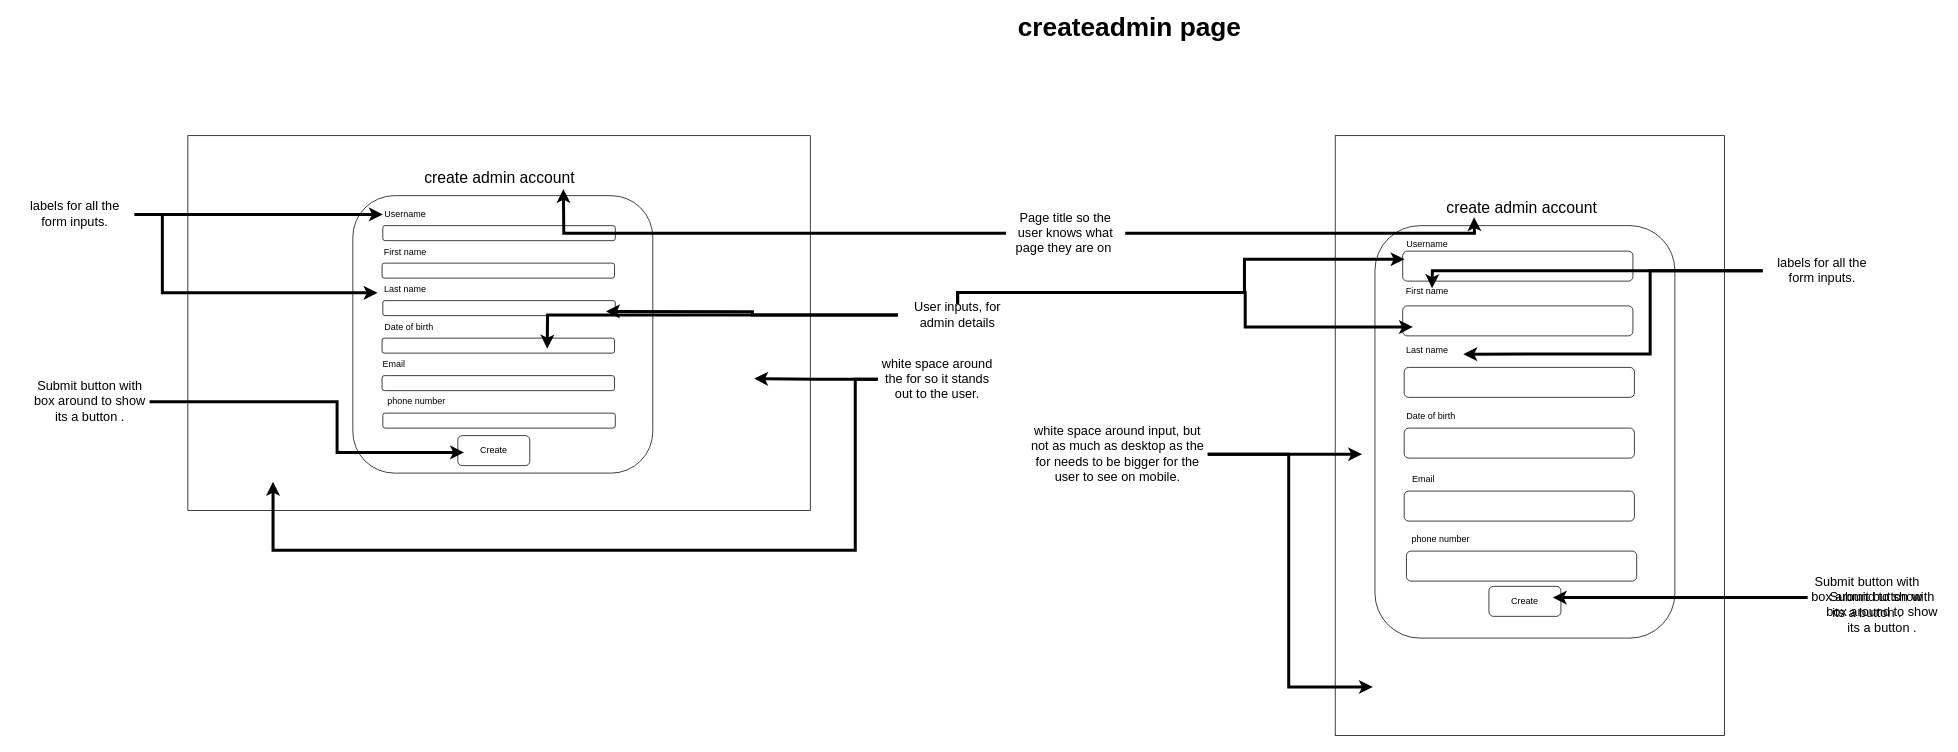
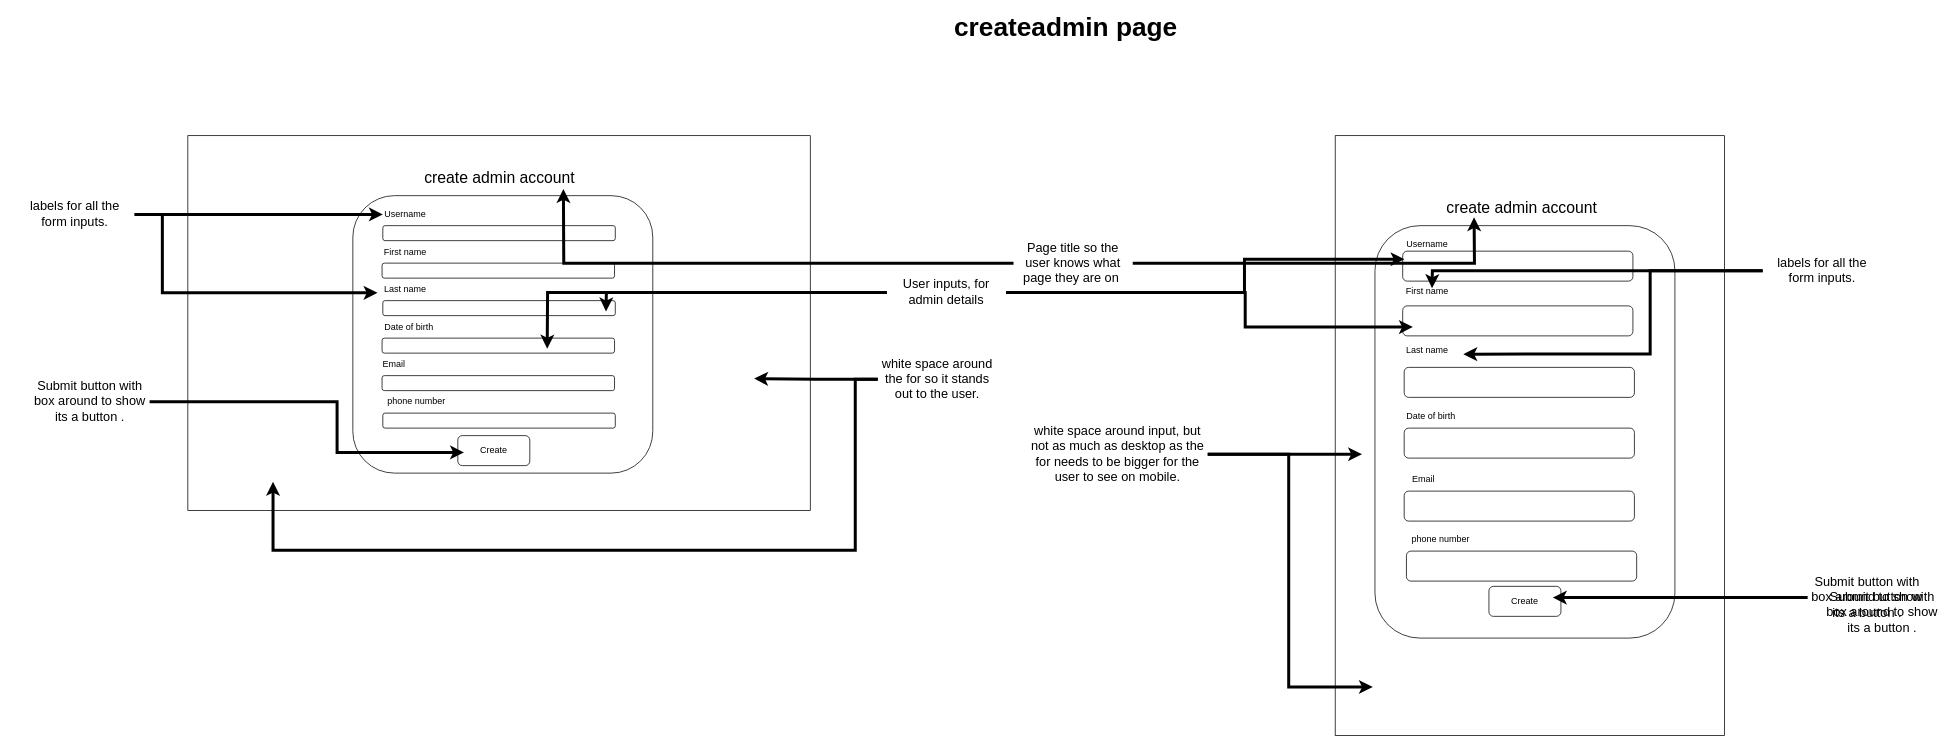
(1130, 27) -> (1066, 27)
(1066, 233) -> (1073, 263)
(958, 315) -> (947, 292)
